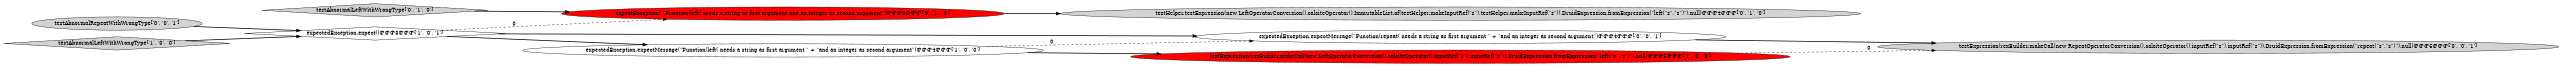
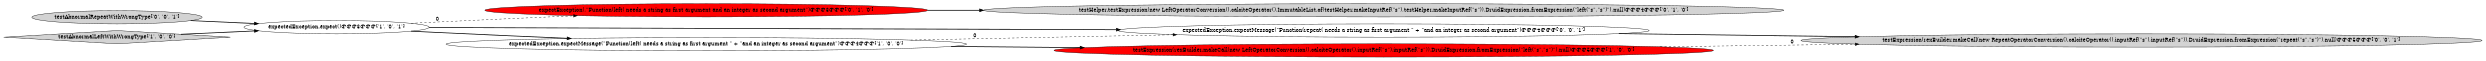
(375, 10) -> none
(375, 33) -> (337, 27)
